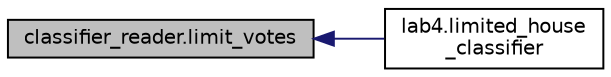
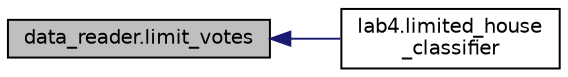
(161, 39) -> (139, 39)
